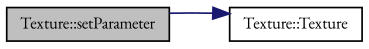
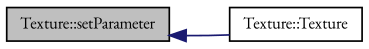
(191, 13) -> (208, 35)
